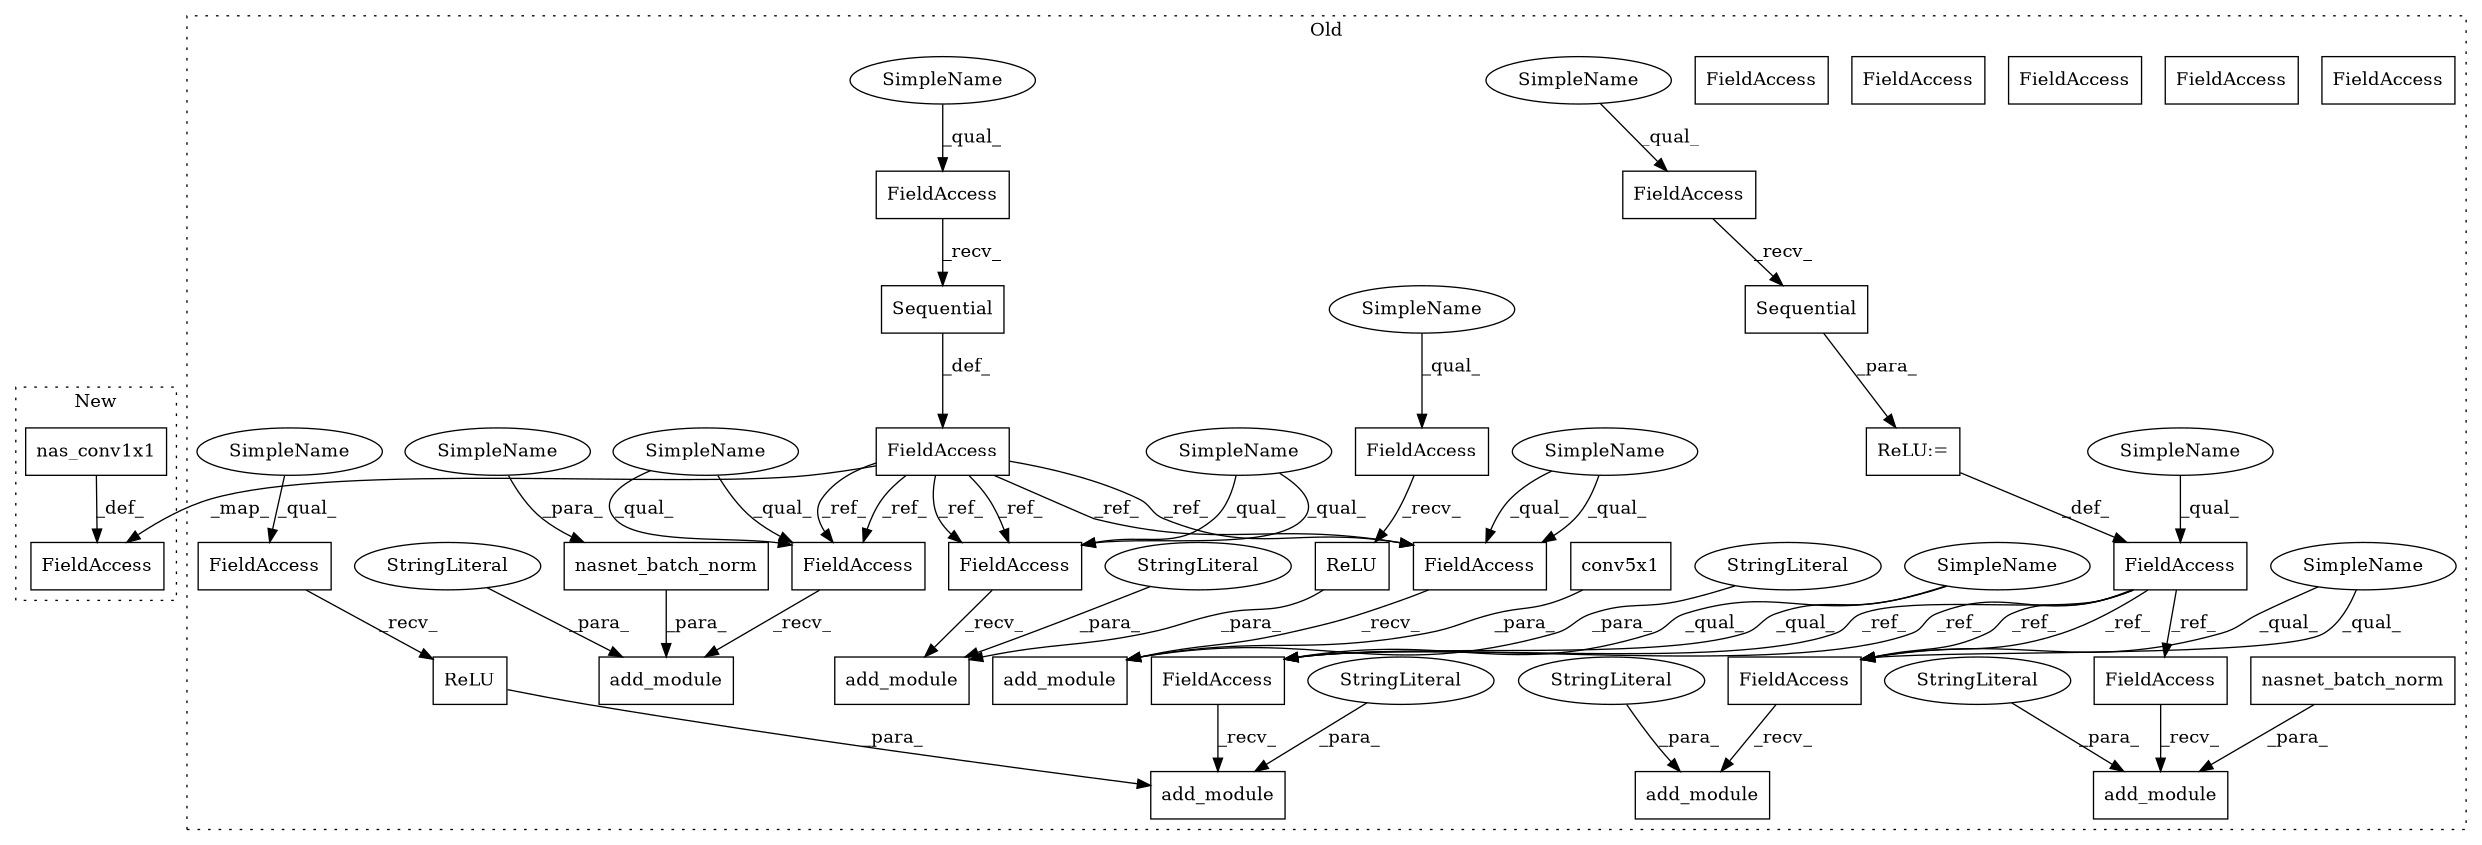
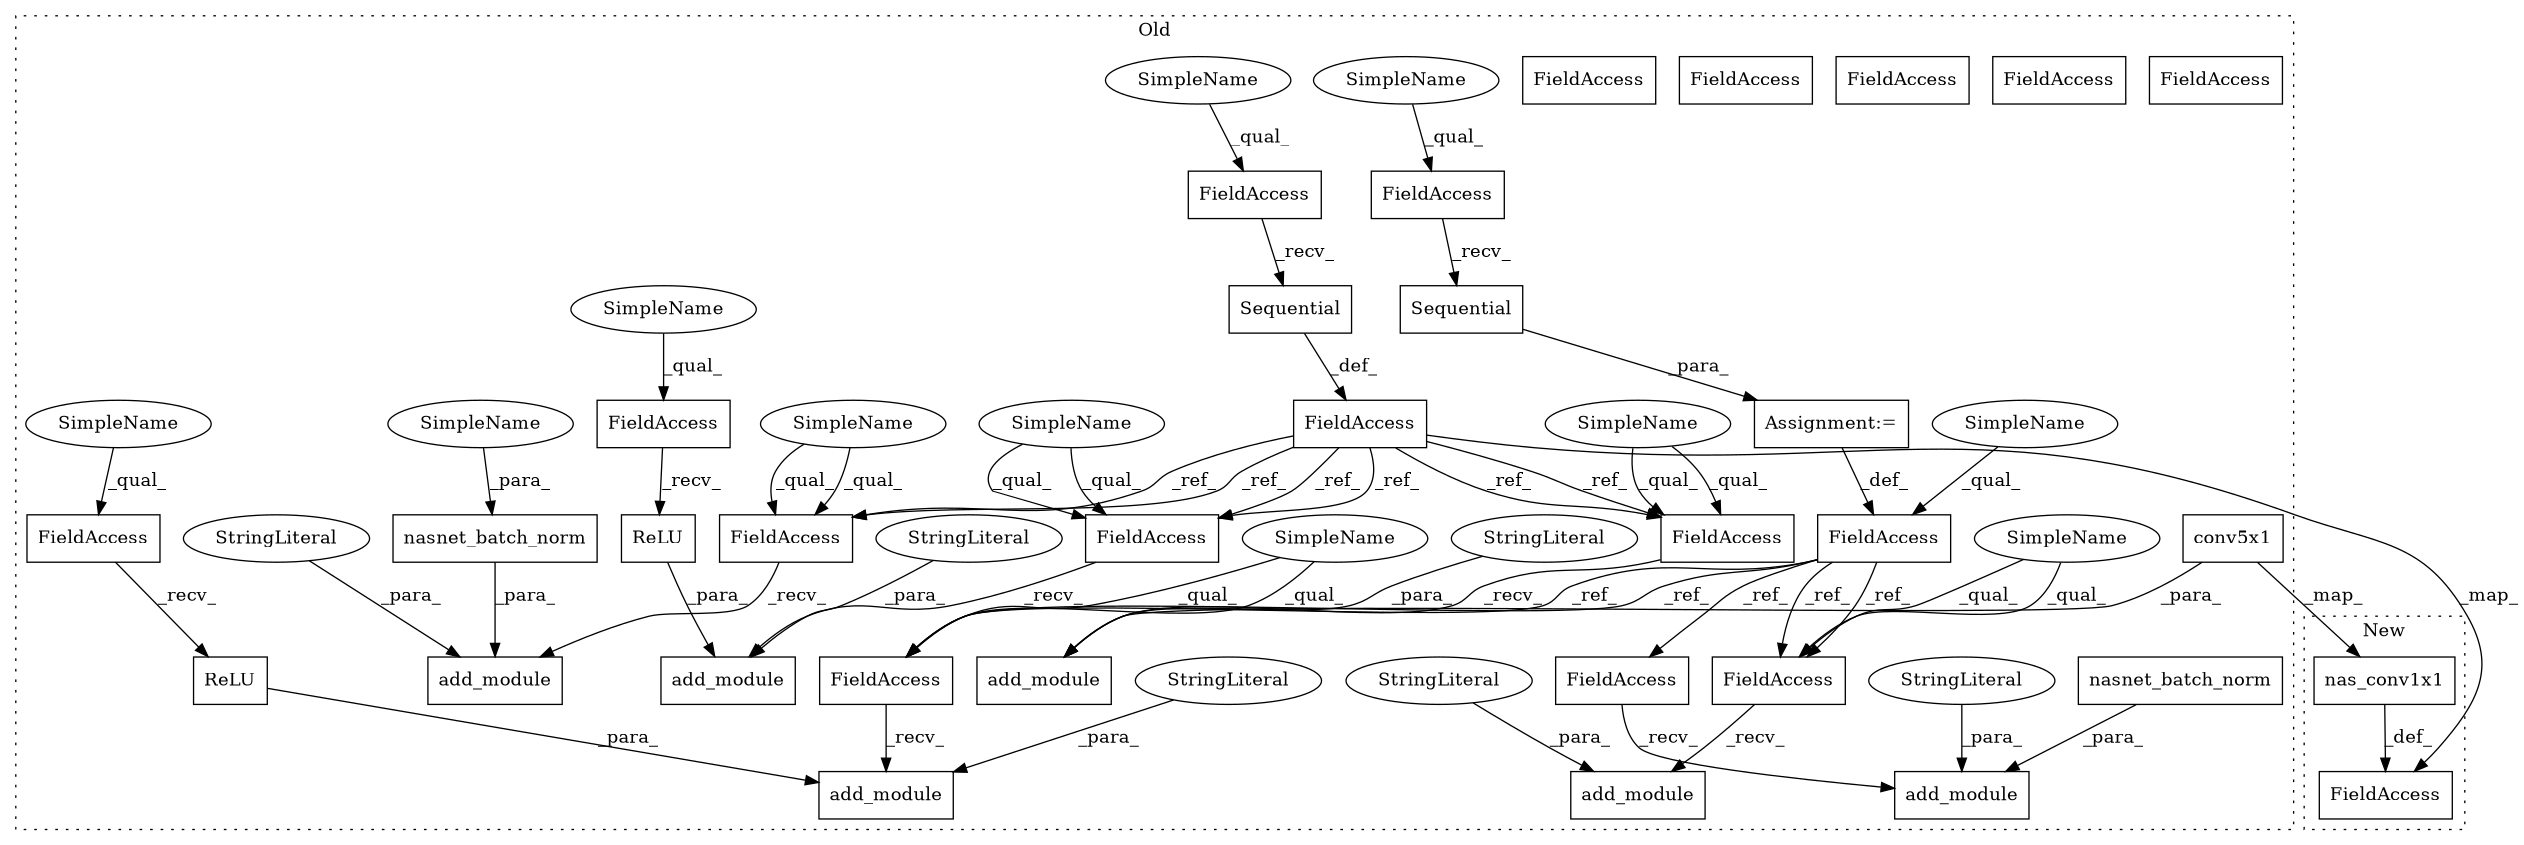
(1913, 452) -> (1831, 424)
none -> (2304, 605)
